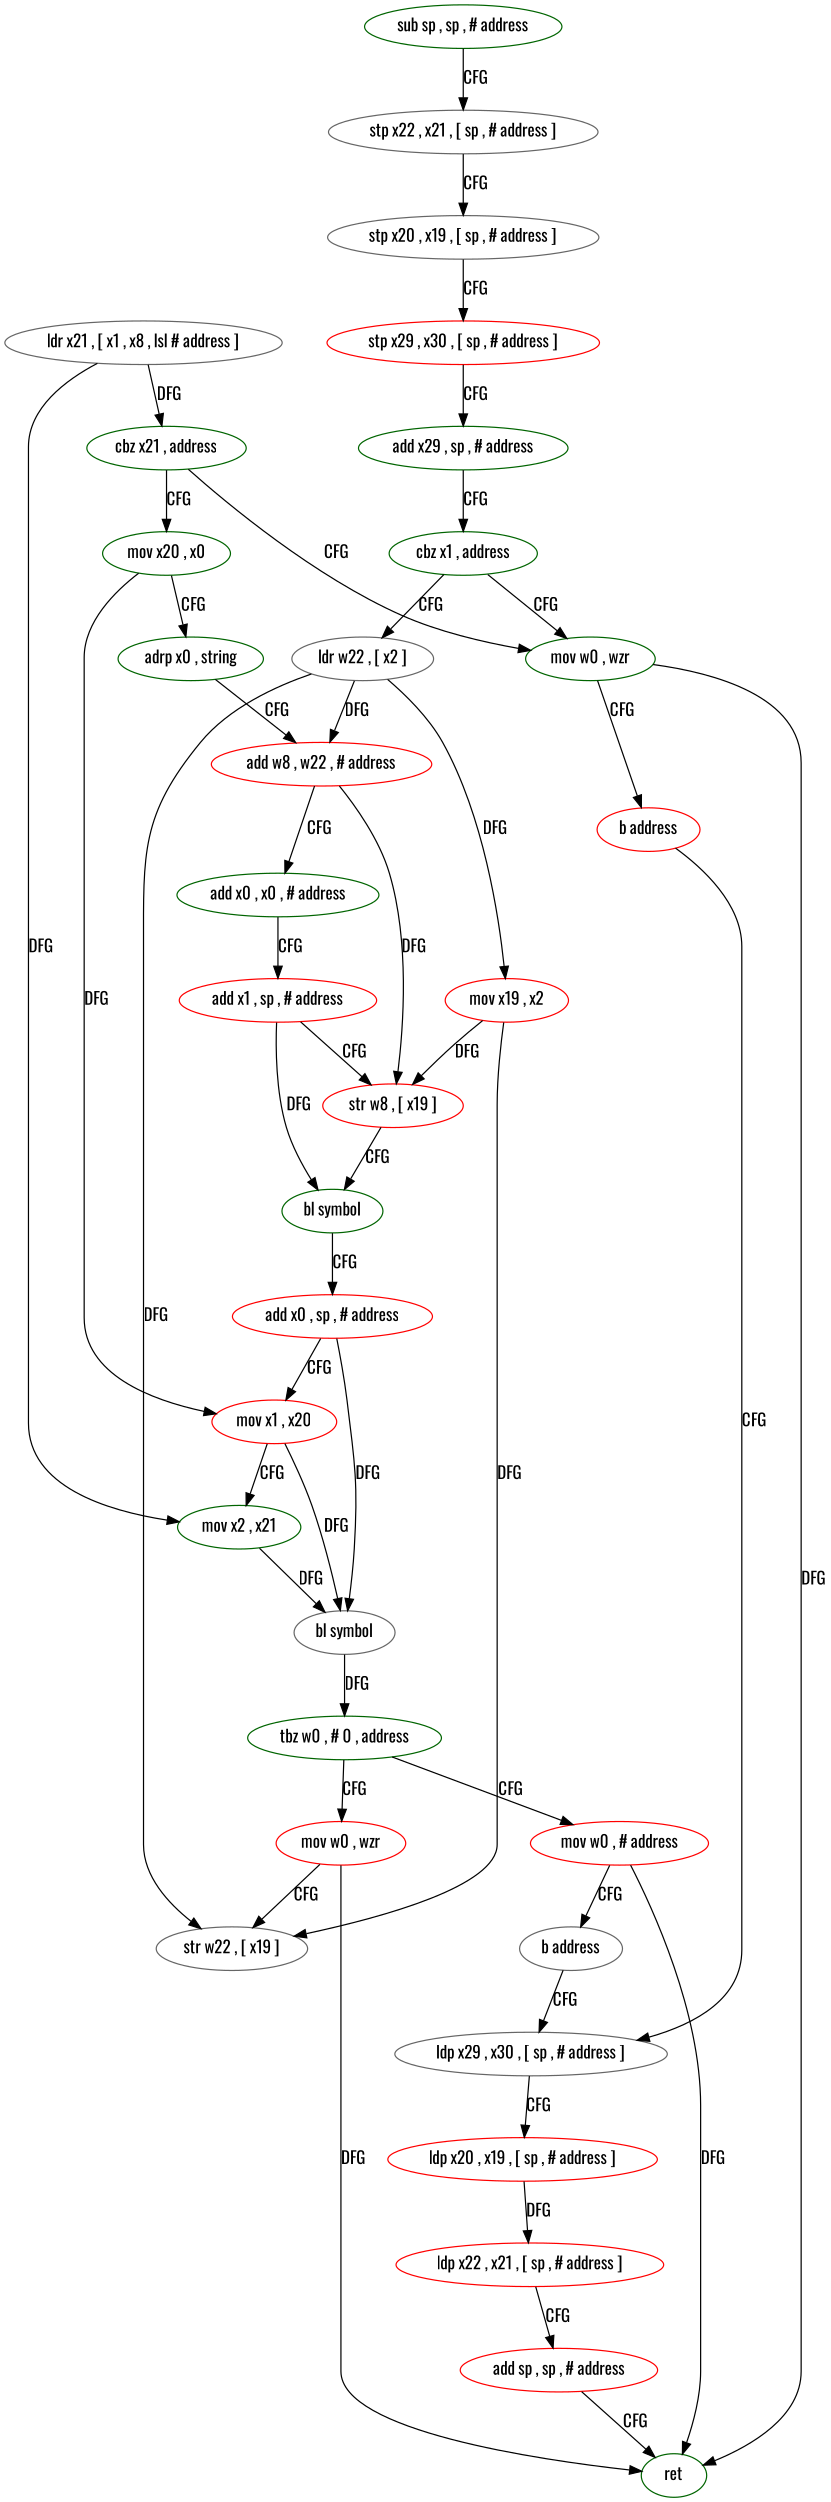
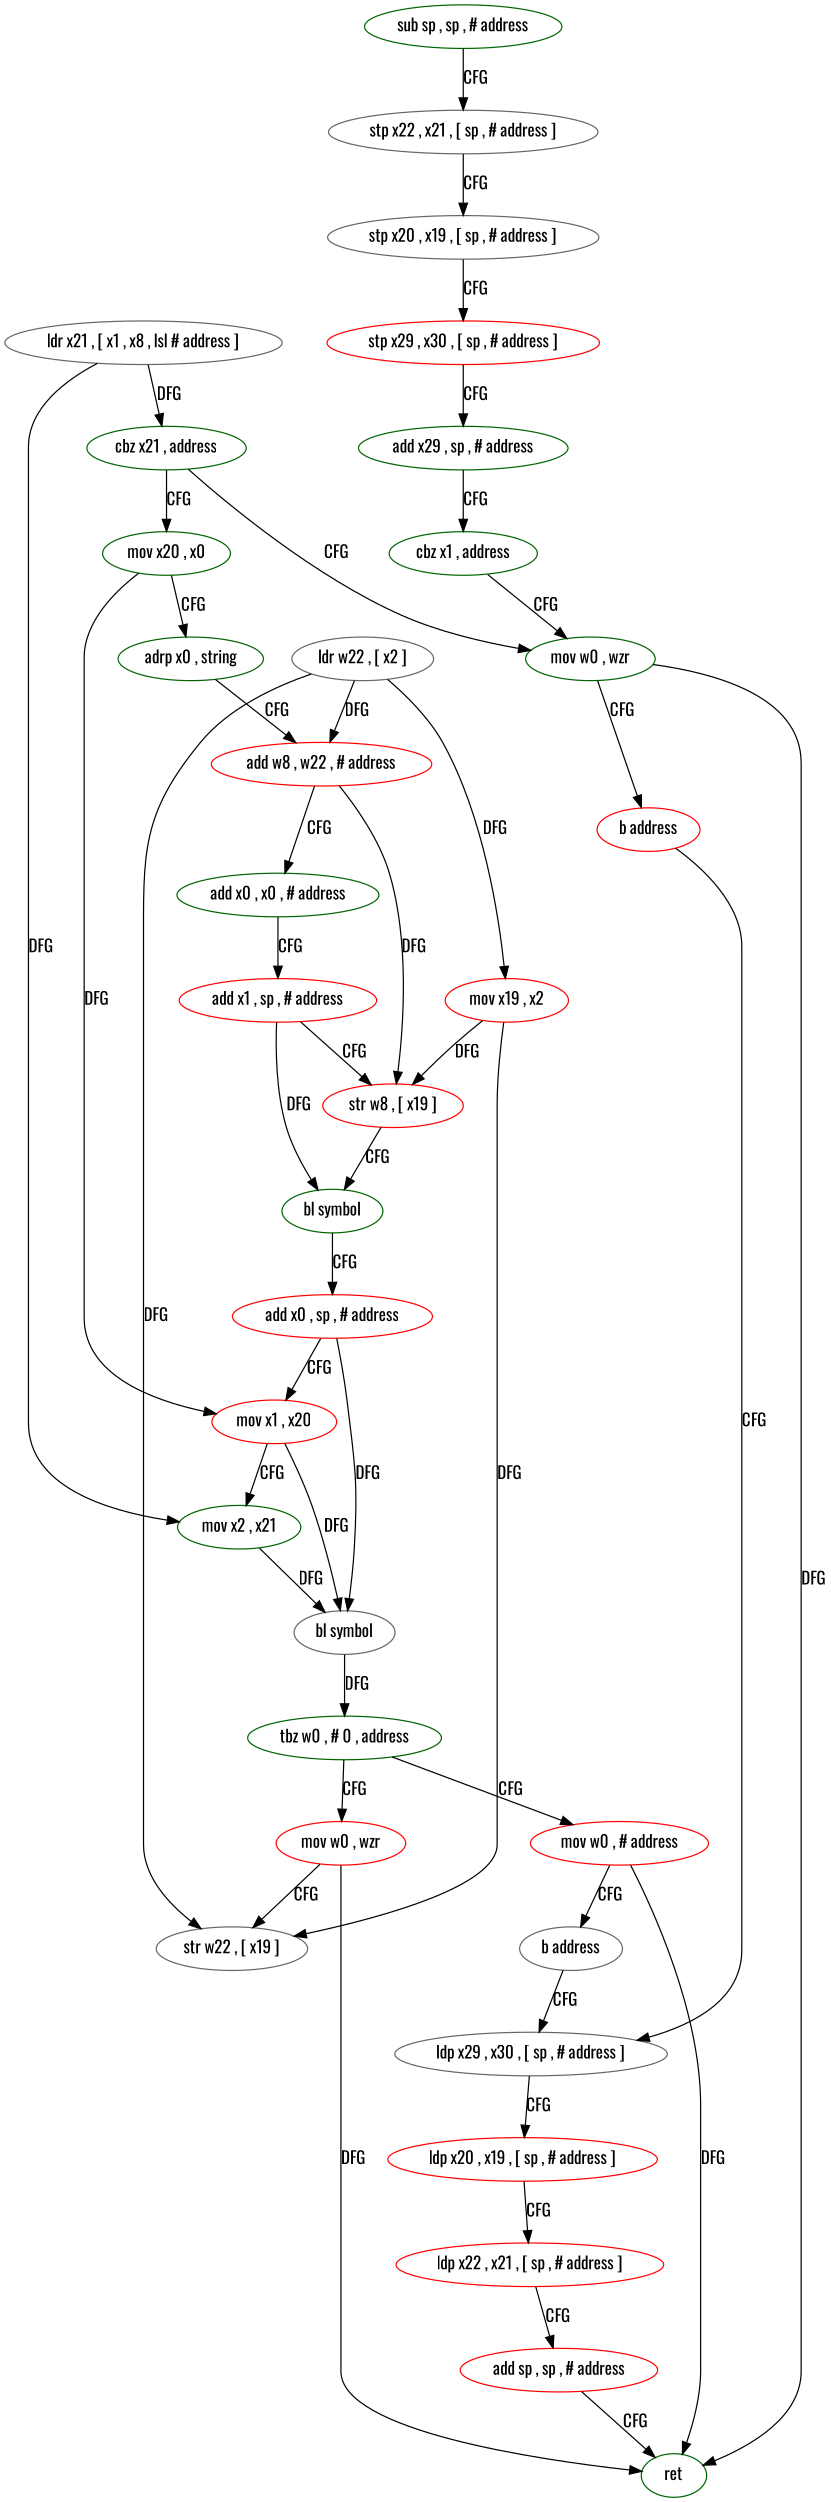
(417, 602) -> none
(539, 2212) -> (539, 2212)
